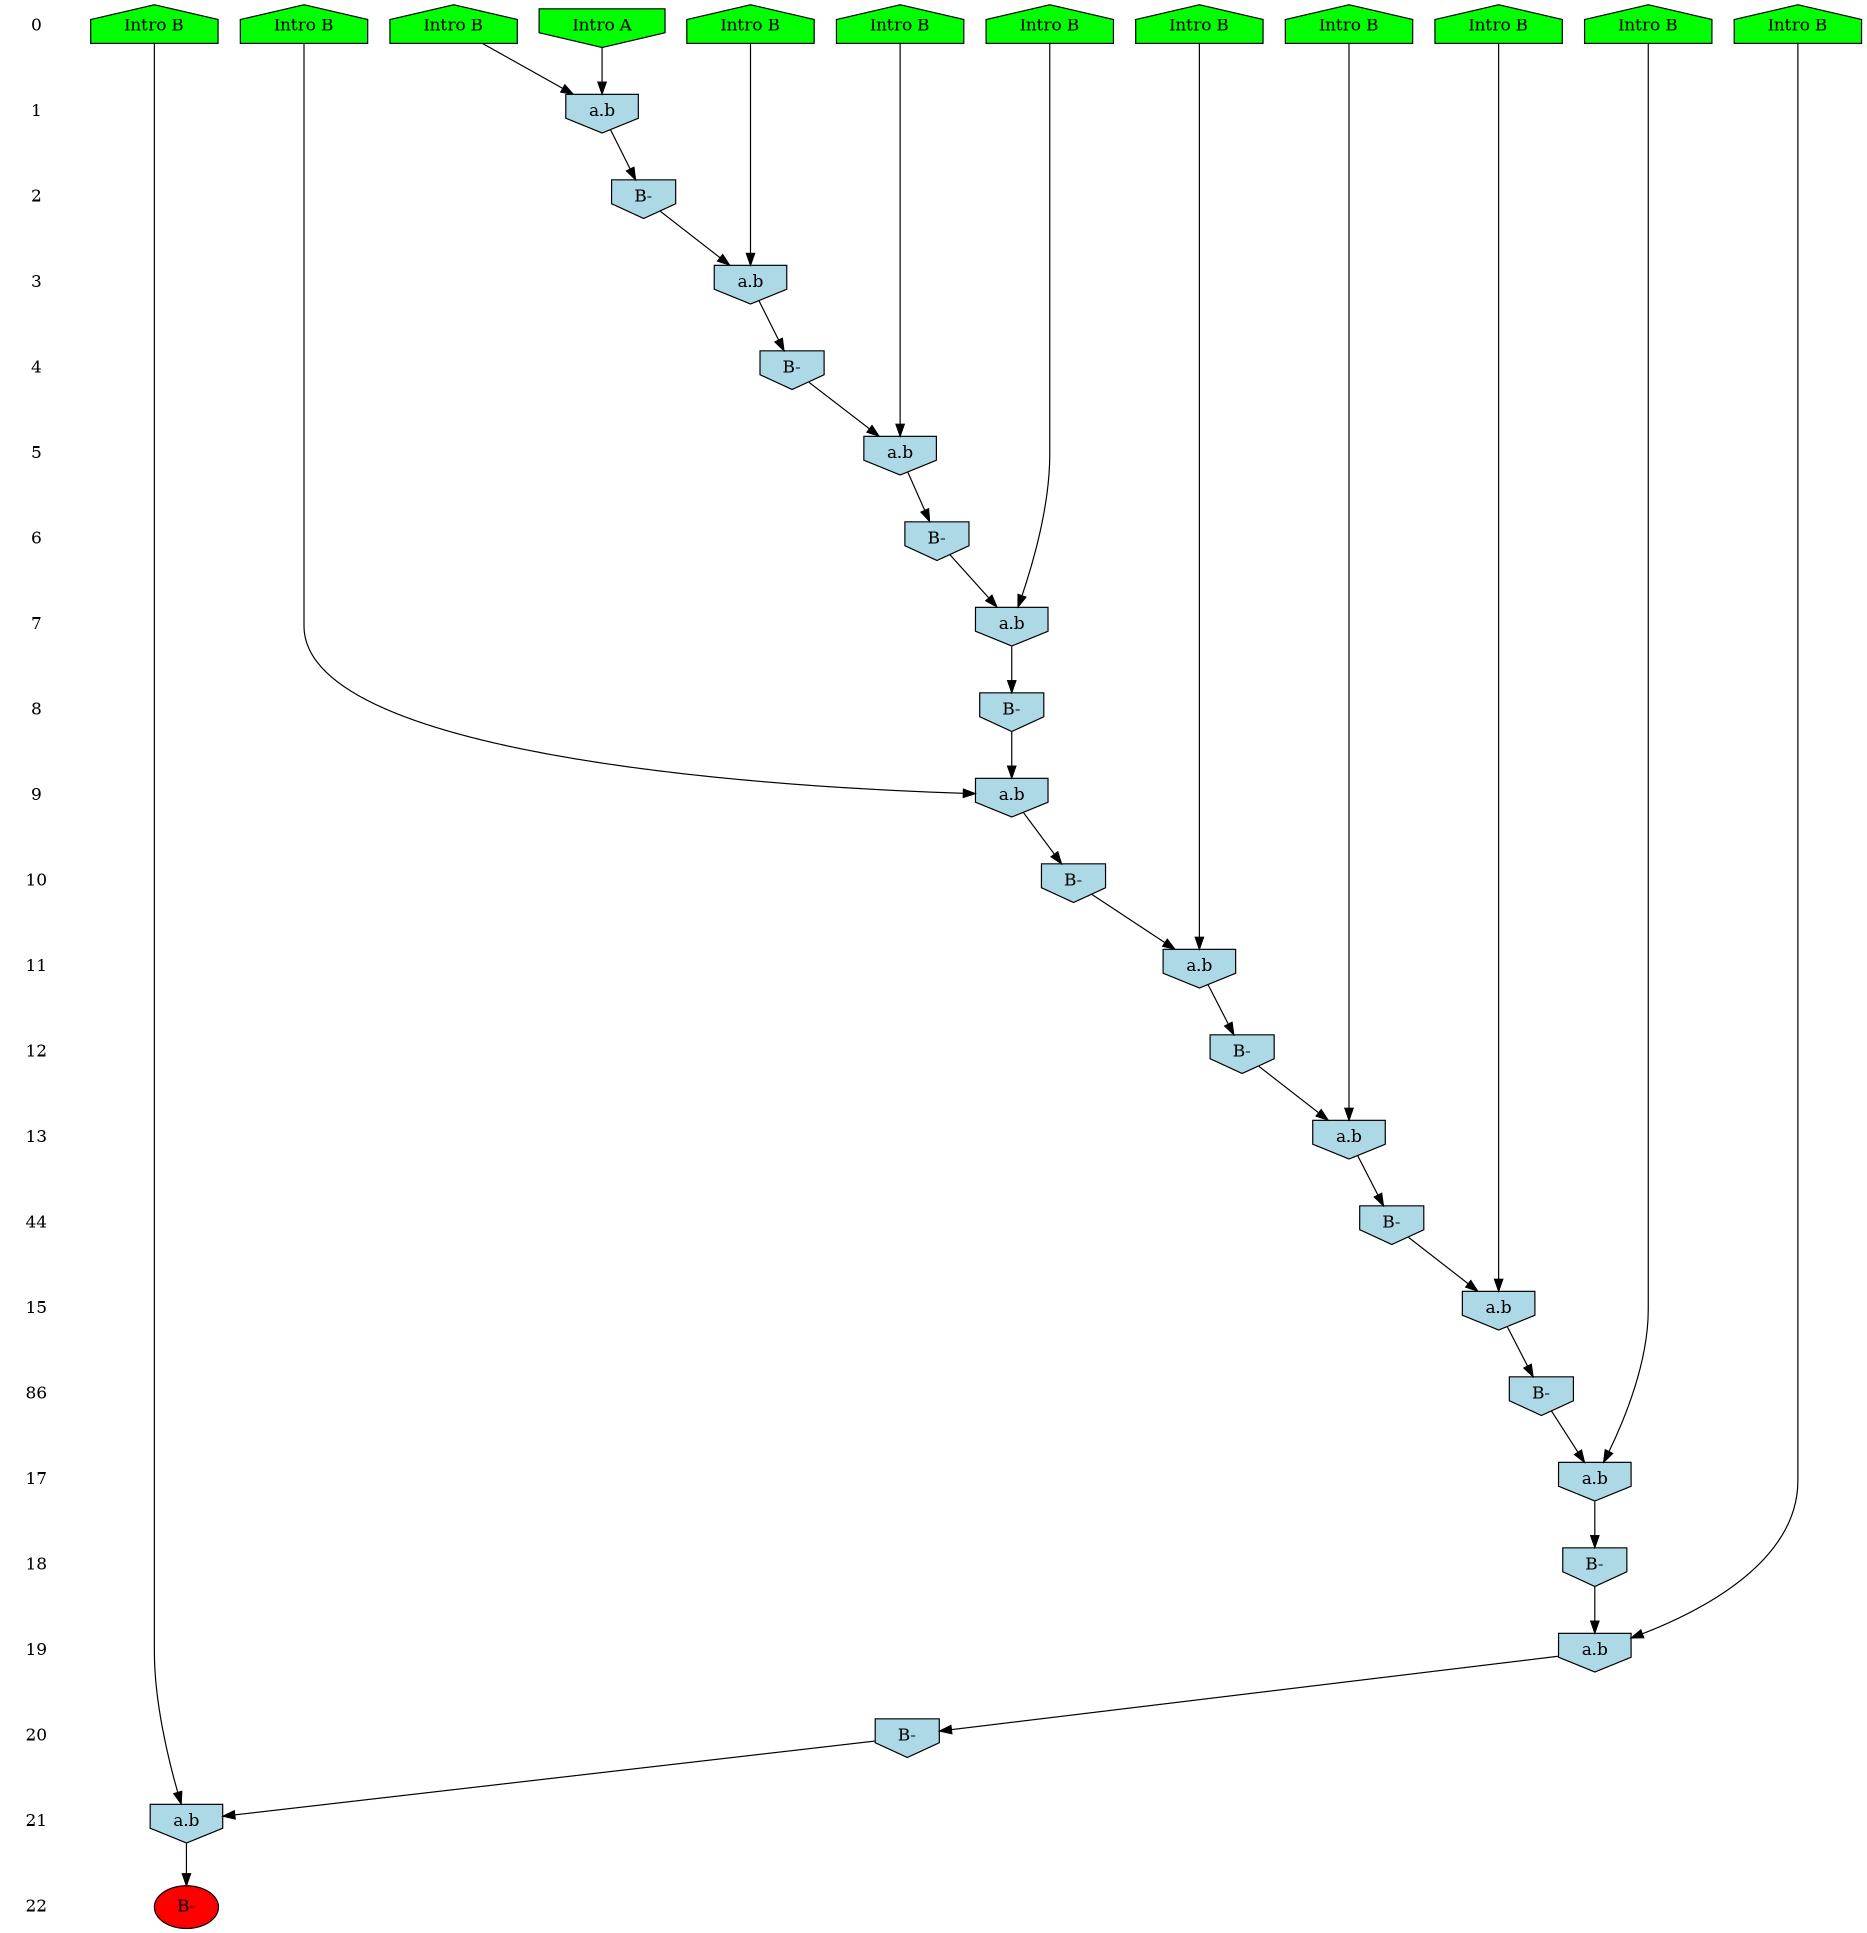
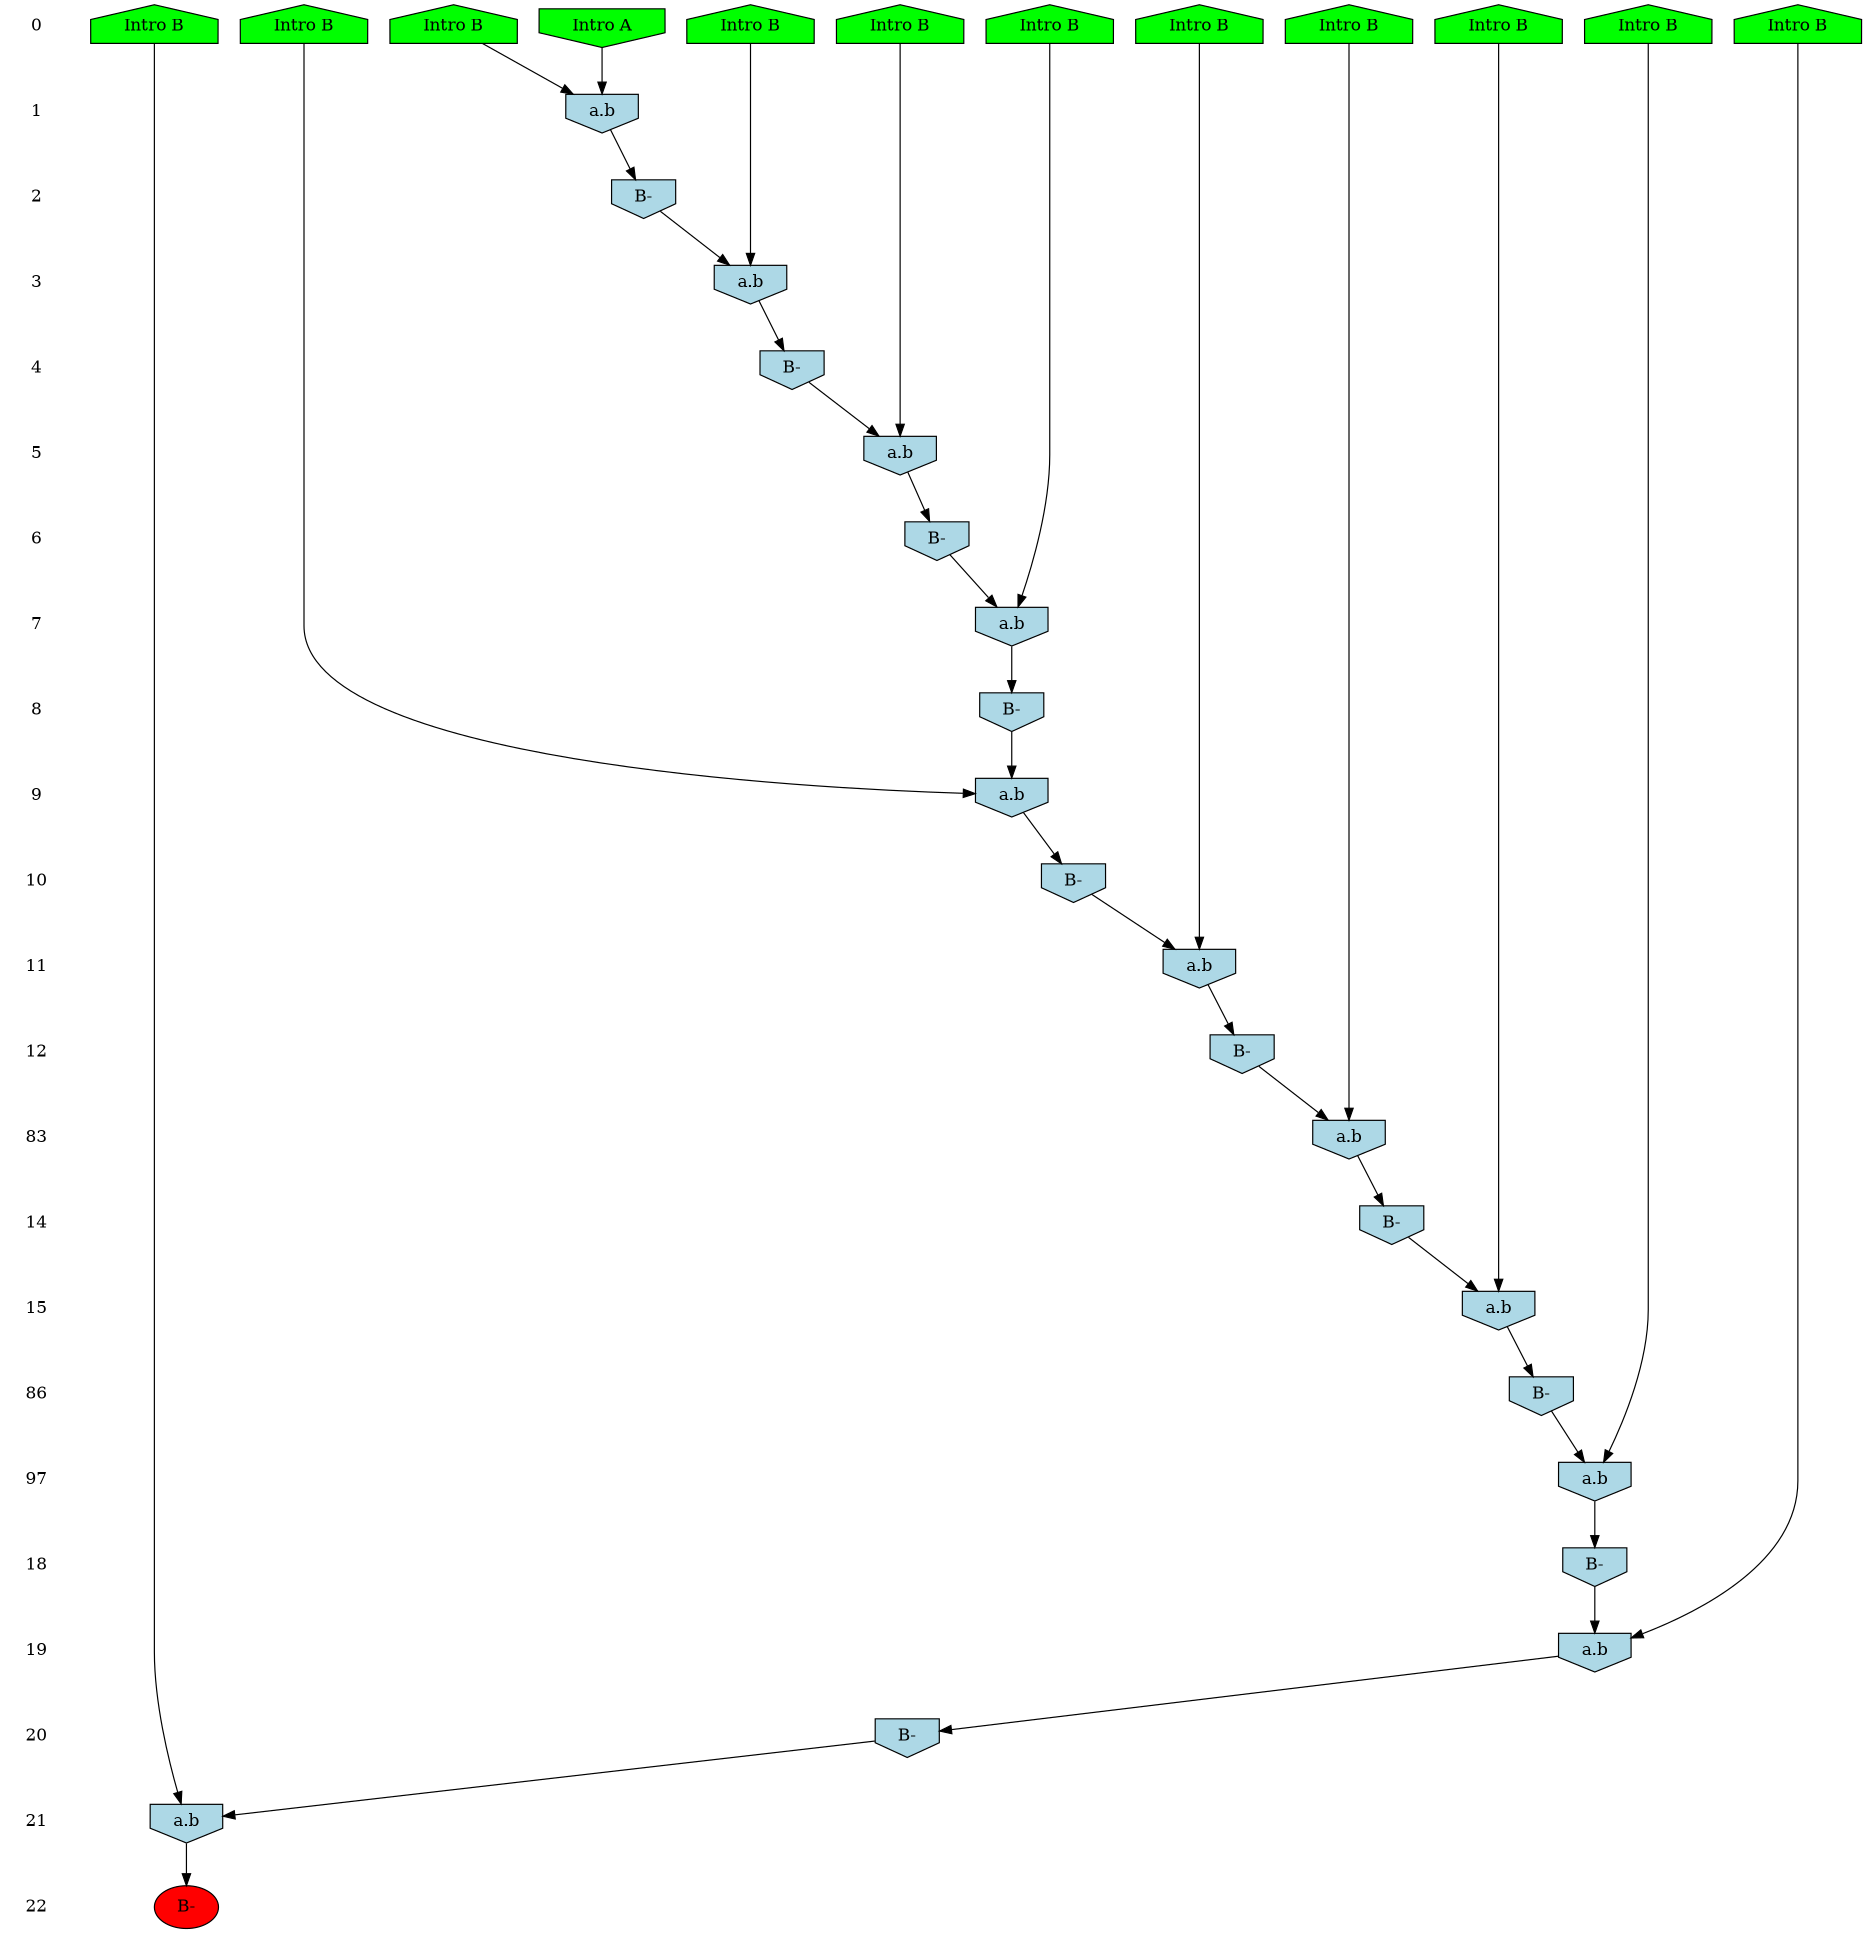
(37, 1138) -> (37, 1138)
(37, 1223) -> (37, 1223)
(37, 1480) -> (37, 1480)
